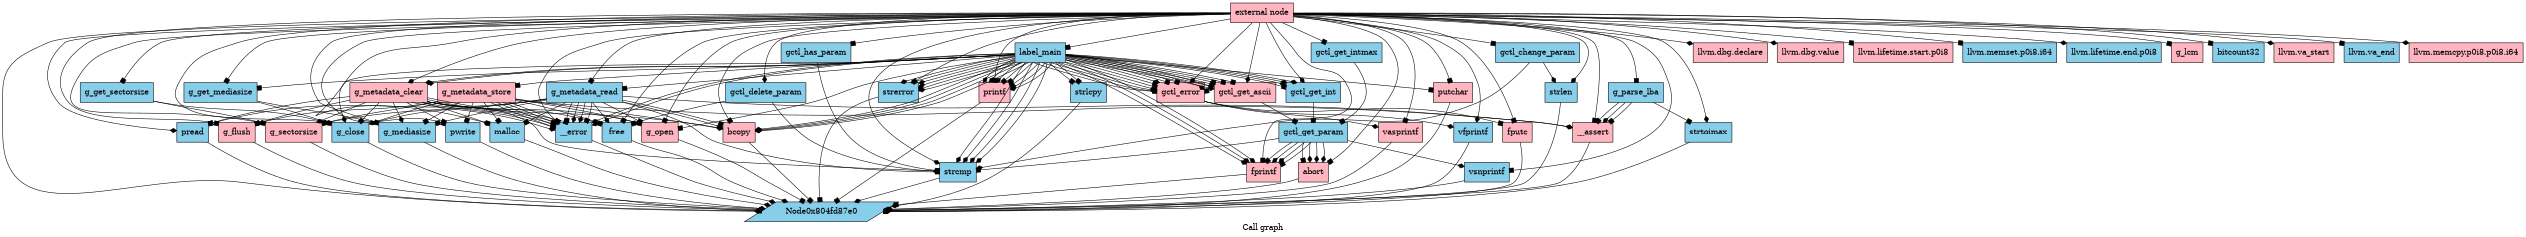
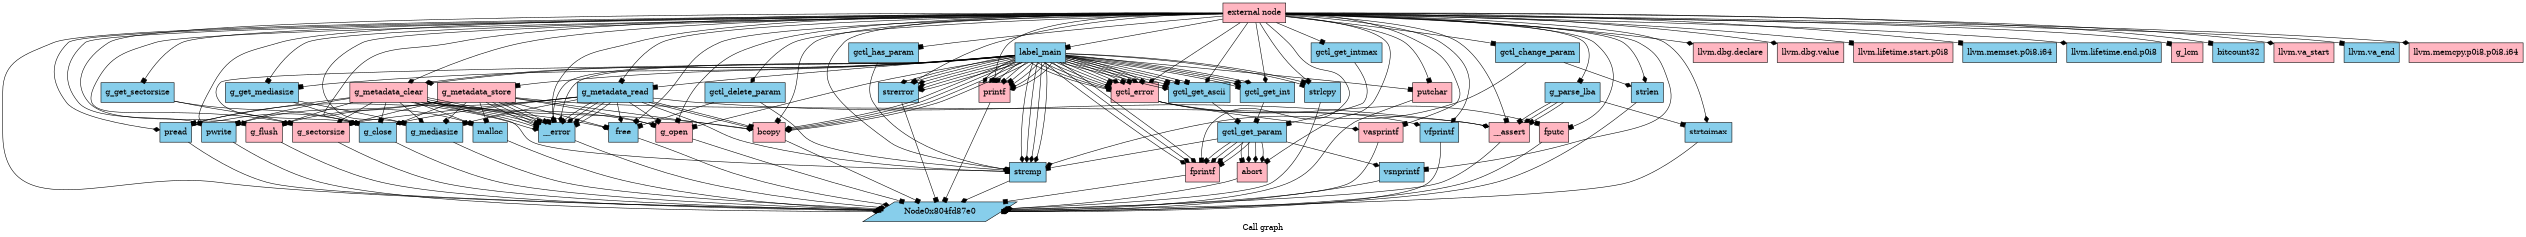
none -> (1280, 53)
(1245, 93) -> (1199, 93)
(548, 111) -> none
